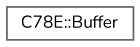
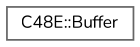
(70, 23) -> (70, 23)
